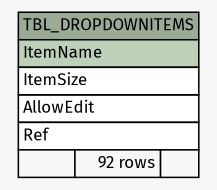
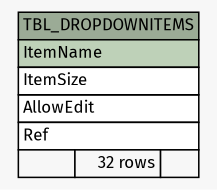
(127, 163) -> (127, 163)
